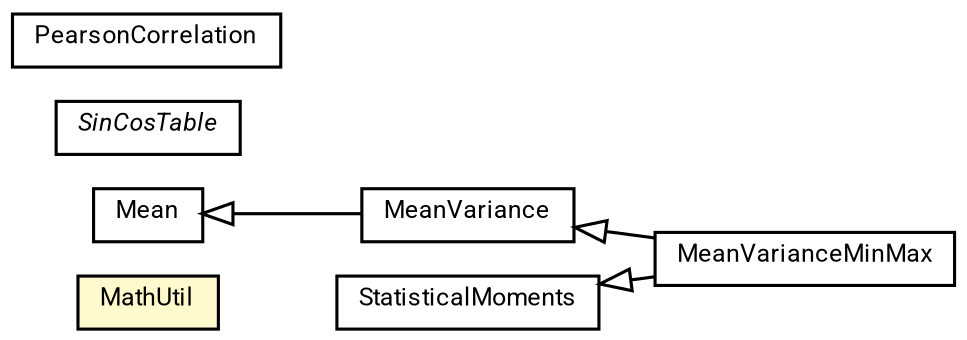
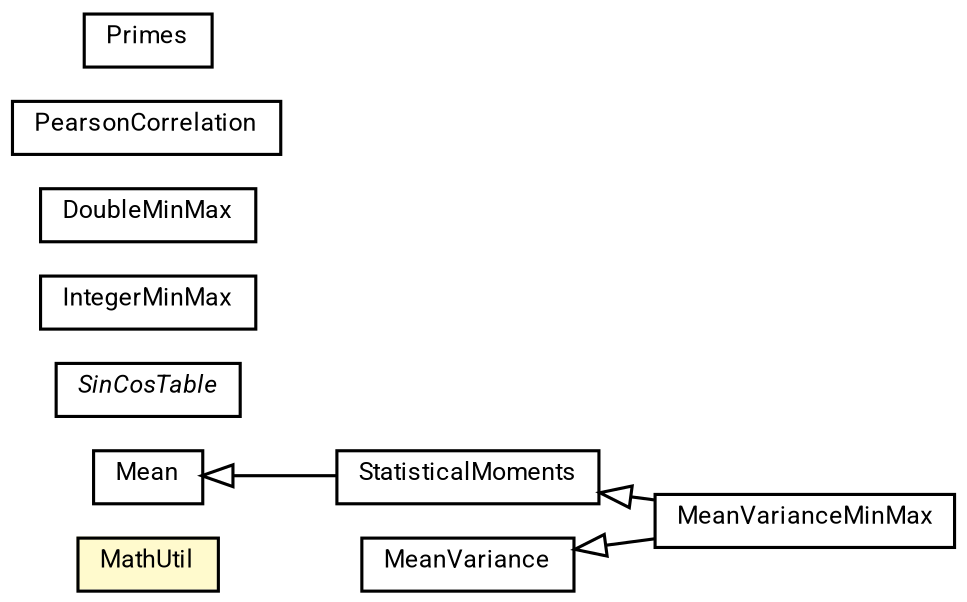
none -> (147, 39)
none -> (147, 214)
(298, 214) -> (285, 476)
none -> (147, 301)
